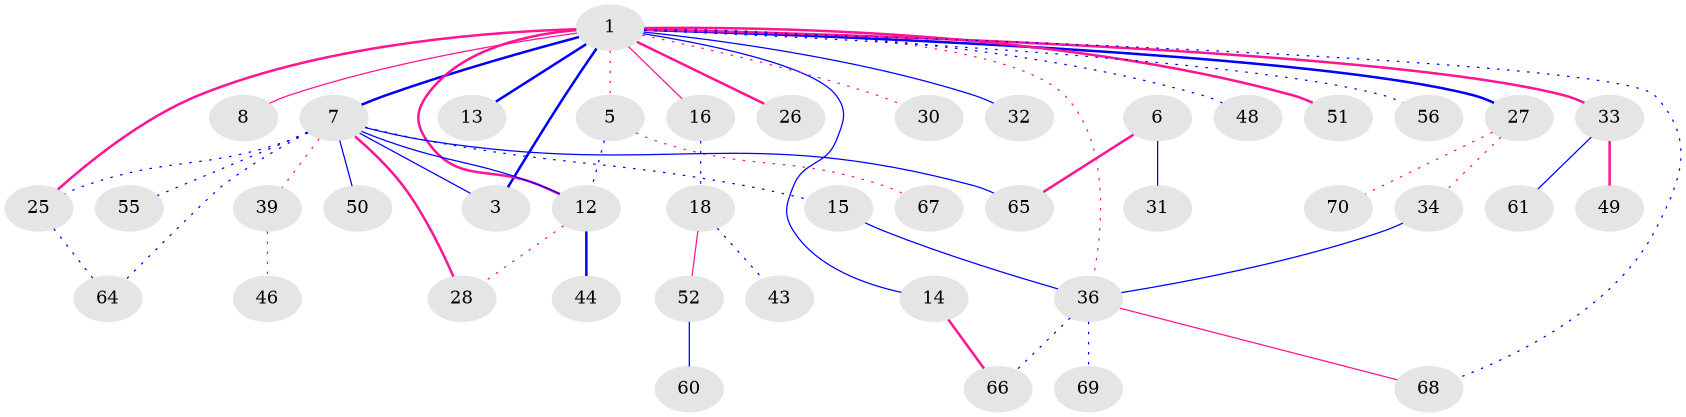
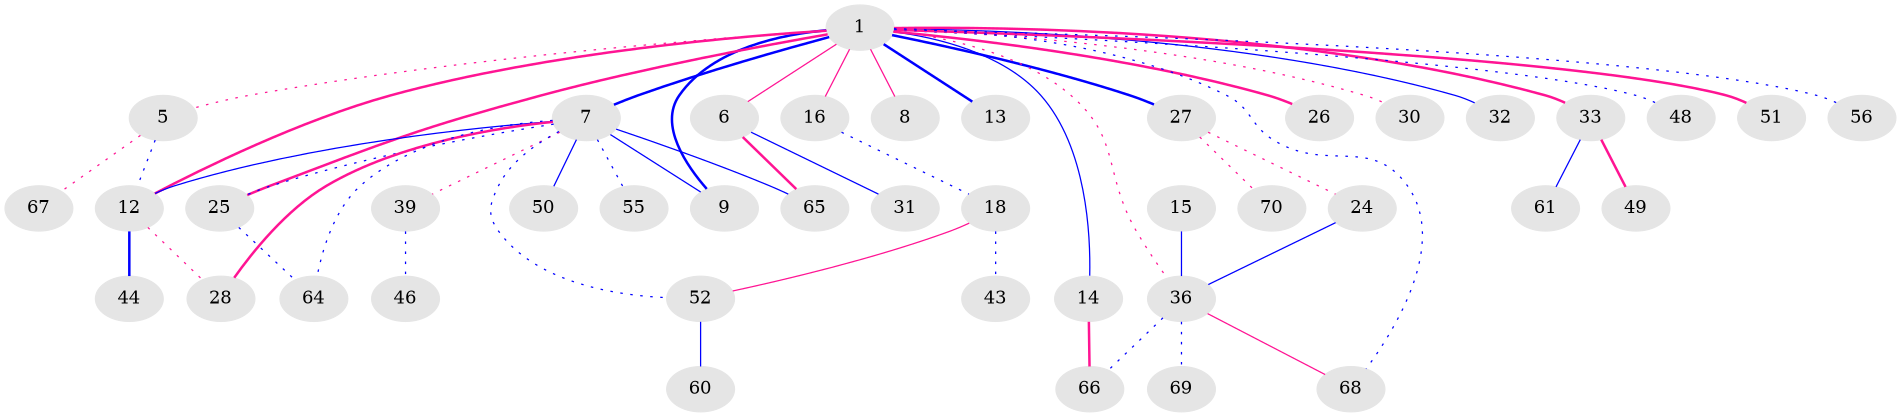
none -> (792, 73)
(586, 163) -> (518, 251)
(496, 208) -> (724, 208)
(1429, 208) -> (1362, 208)
(267, 254) -> (406, 254)
